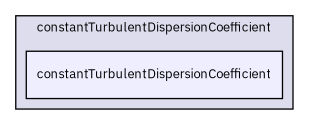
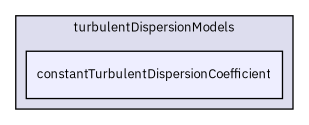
(154, 28) -> (154, 28)
